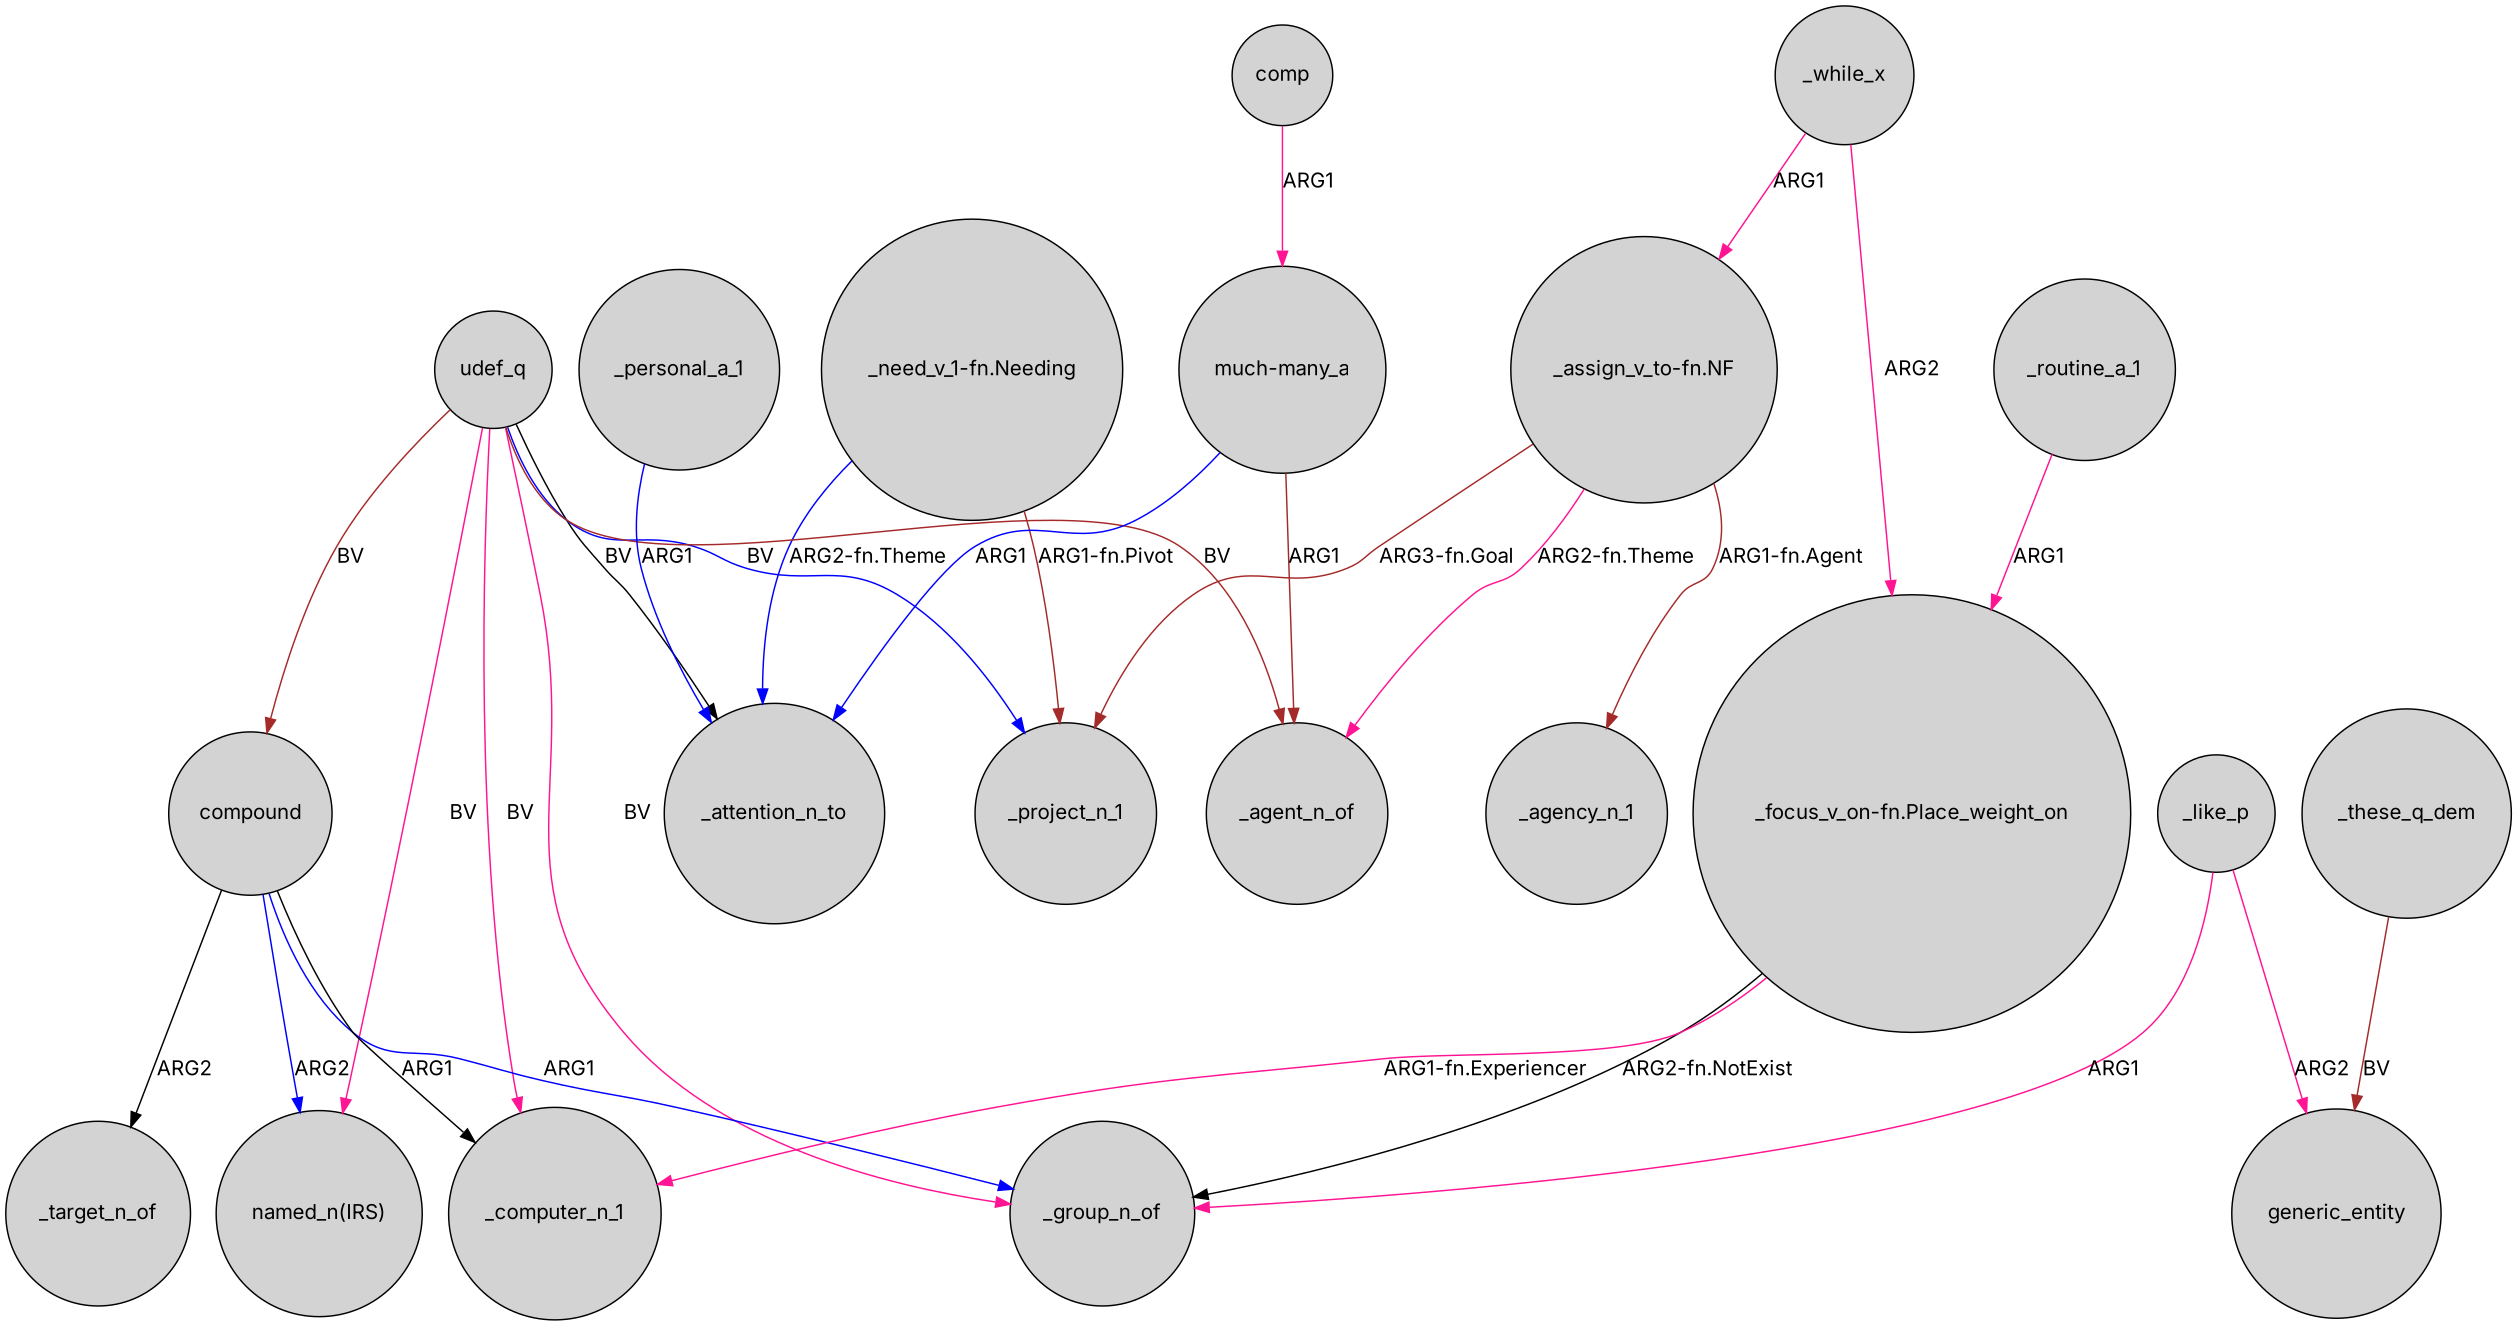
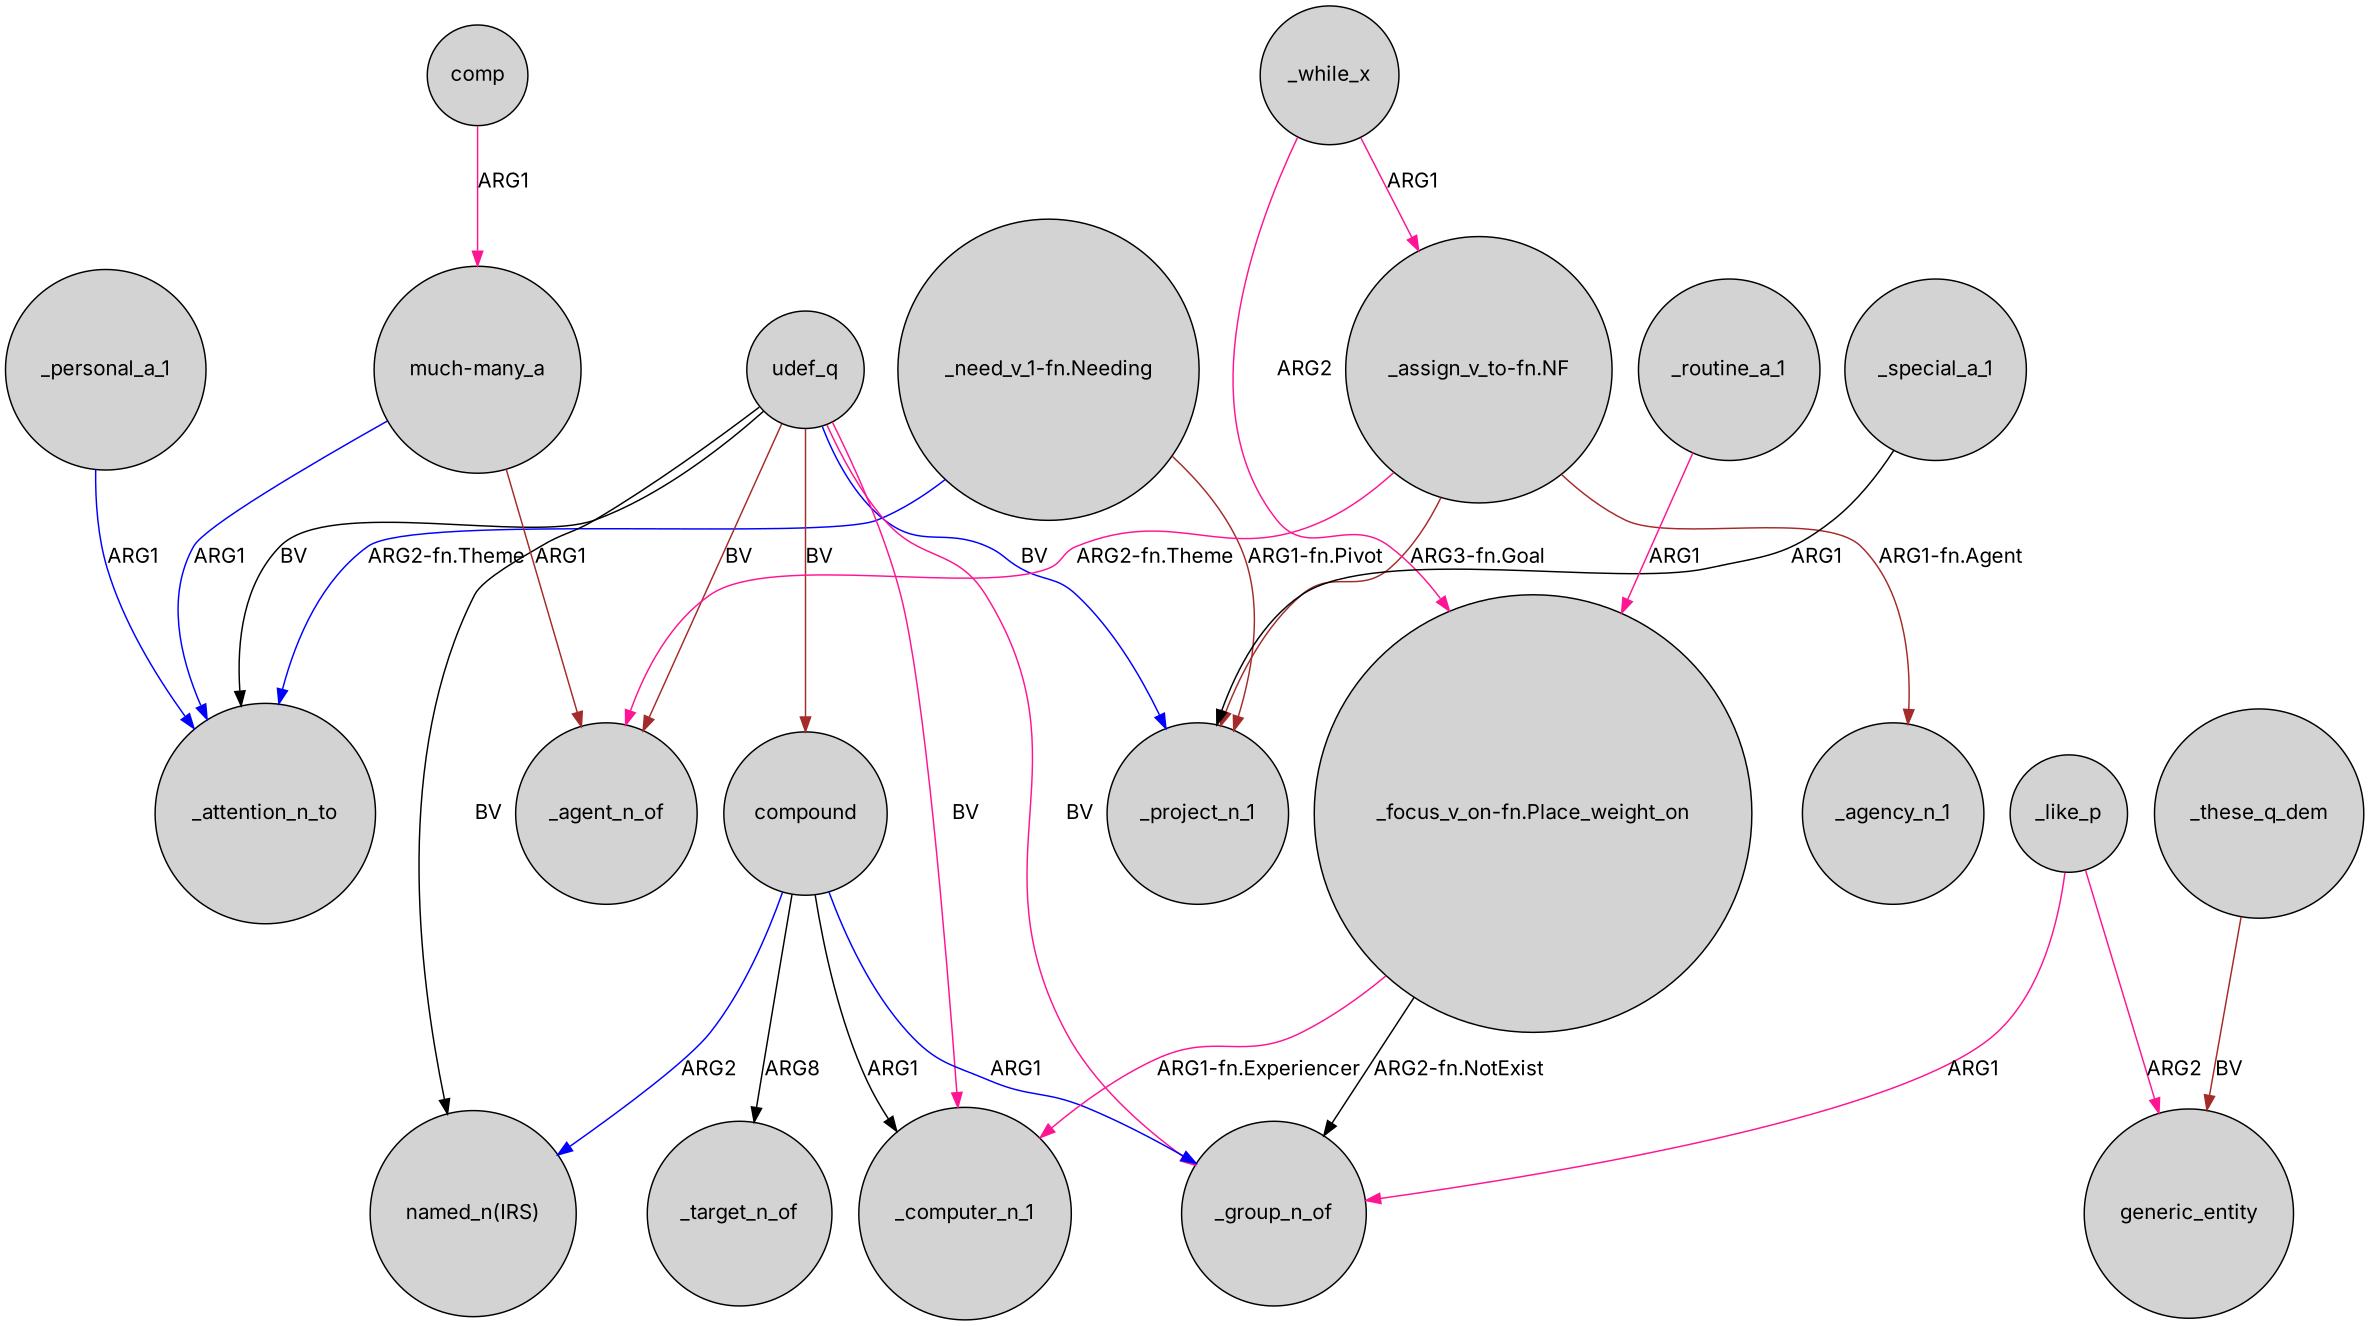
none -> (1936, 370)
(416, 764) -> (444, 675)
(185, 1070) -> (793, 1070)
